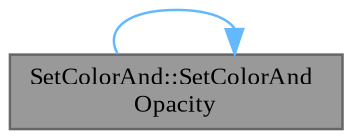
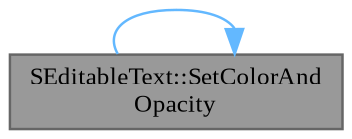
(176, 92) -> (176, 92)
